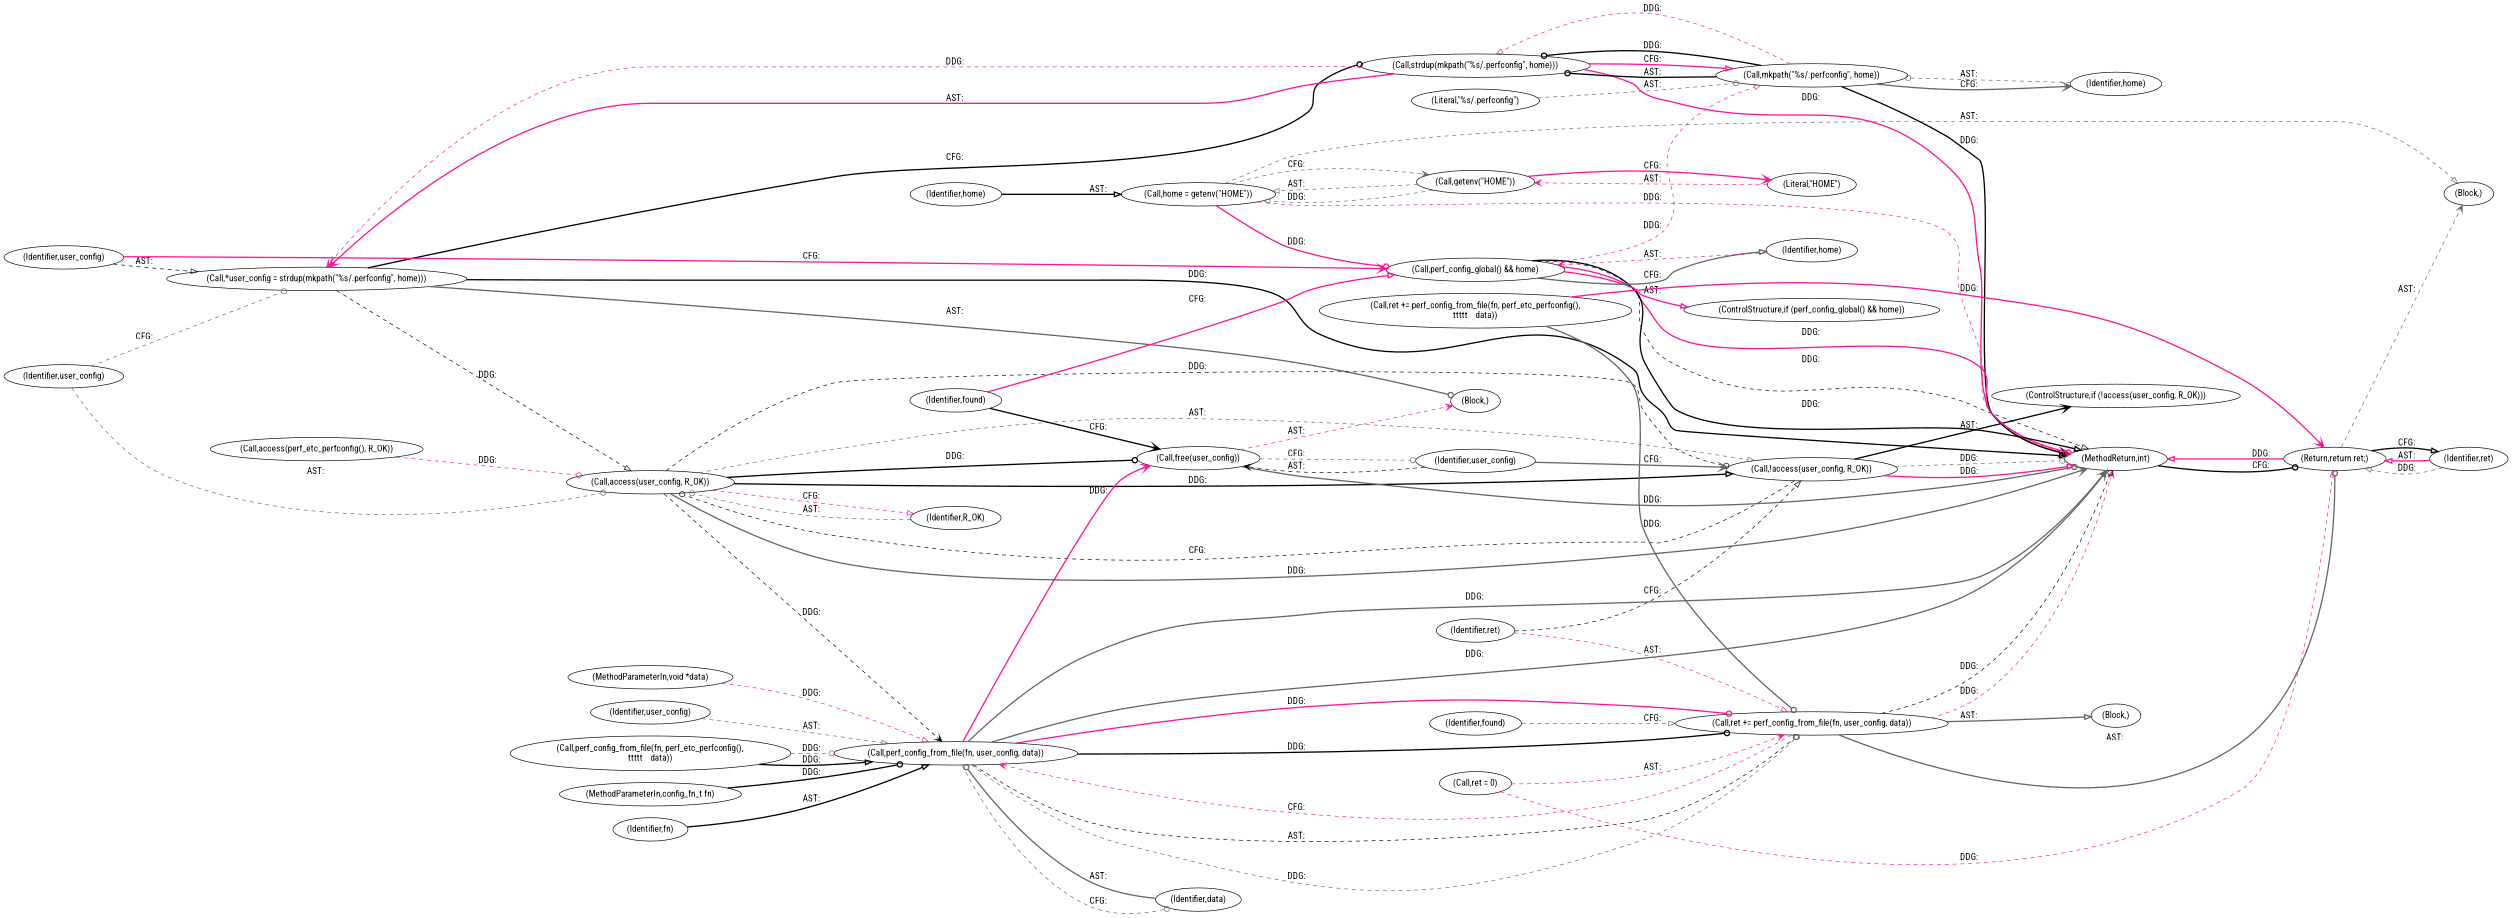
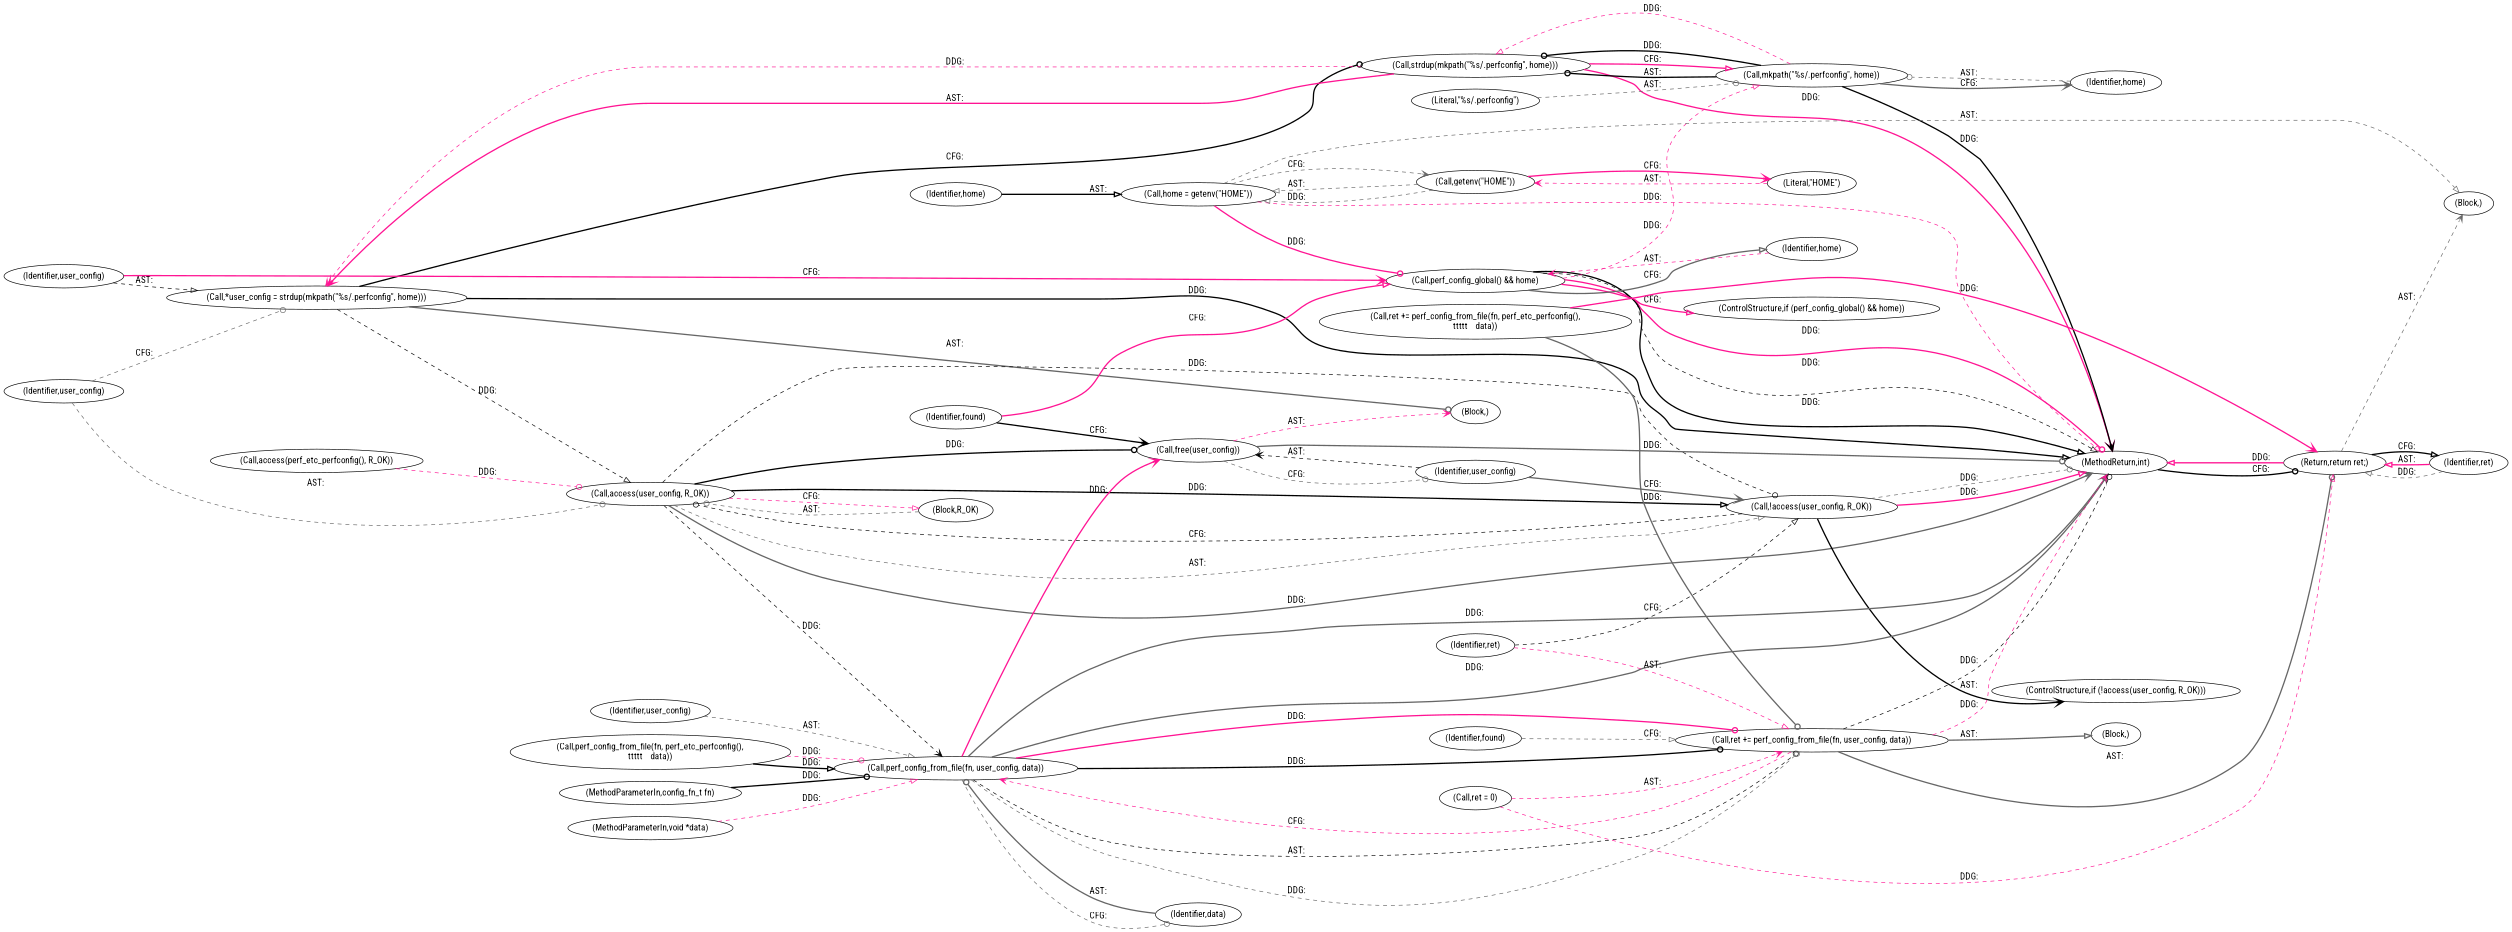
(1654, 291) -> (1654, 300)
(956, 518) -> (956, 510)
(650, 829) -> none
